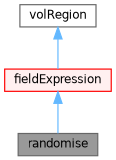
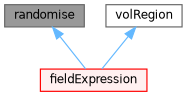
(58, 118) -> (73, 53)
